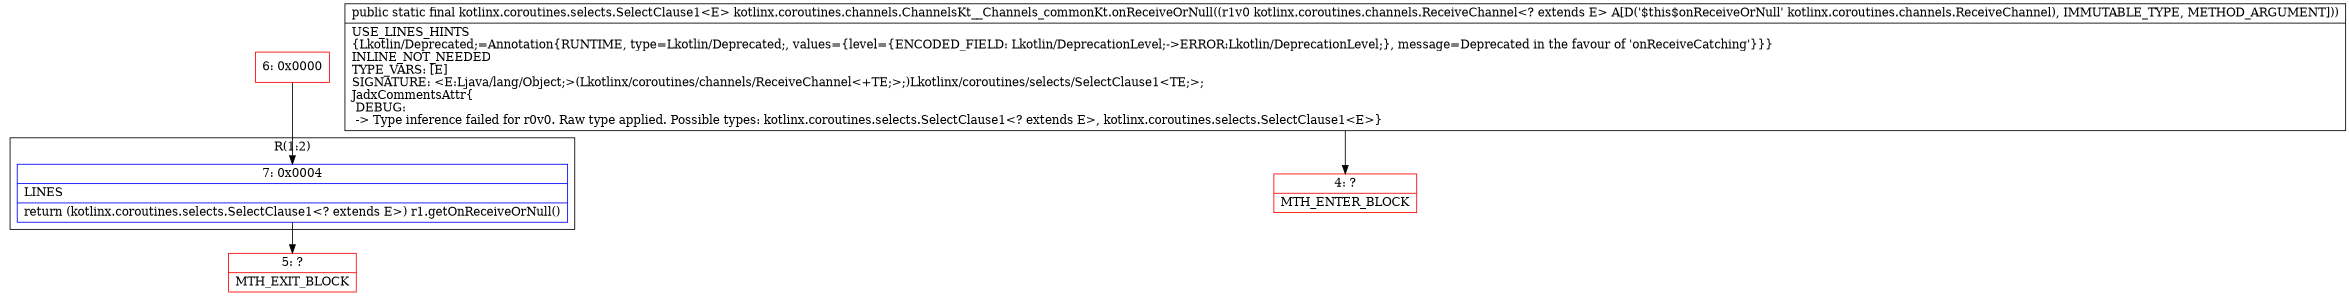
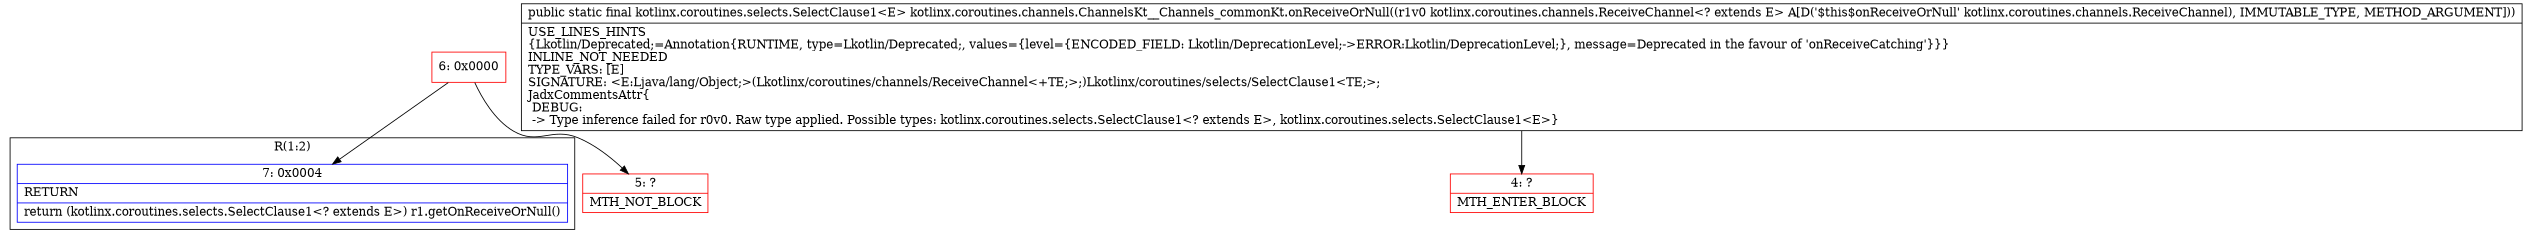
(44, 193) -> (51, 193)
(292, 235) -> (514, 132)
(292, 282) -> (645, 203)
